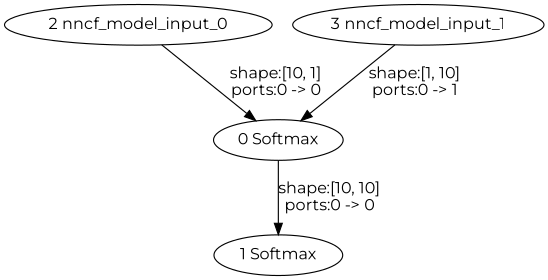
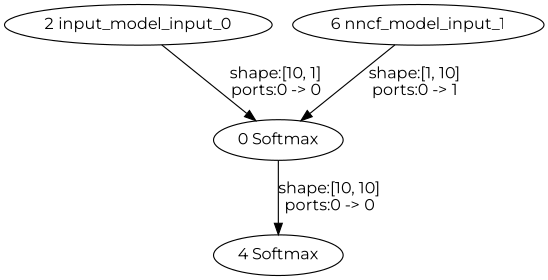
(138, 25) -> (138, 25)
(418, 25) -> (418, 25)
(278, 255) -> (278, 255)
